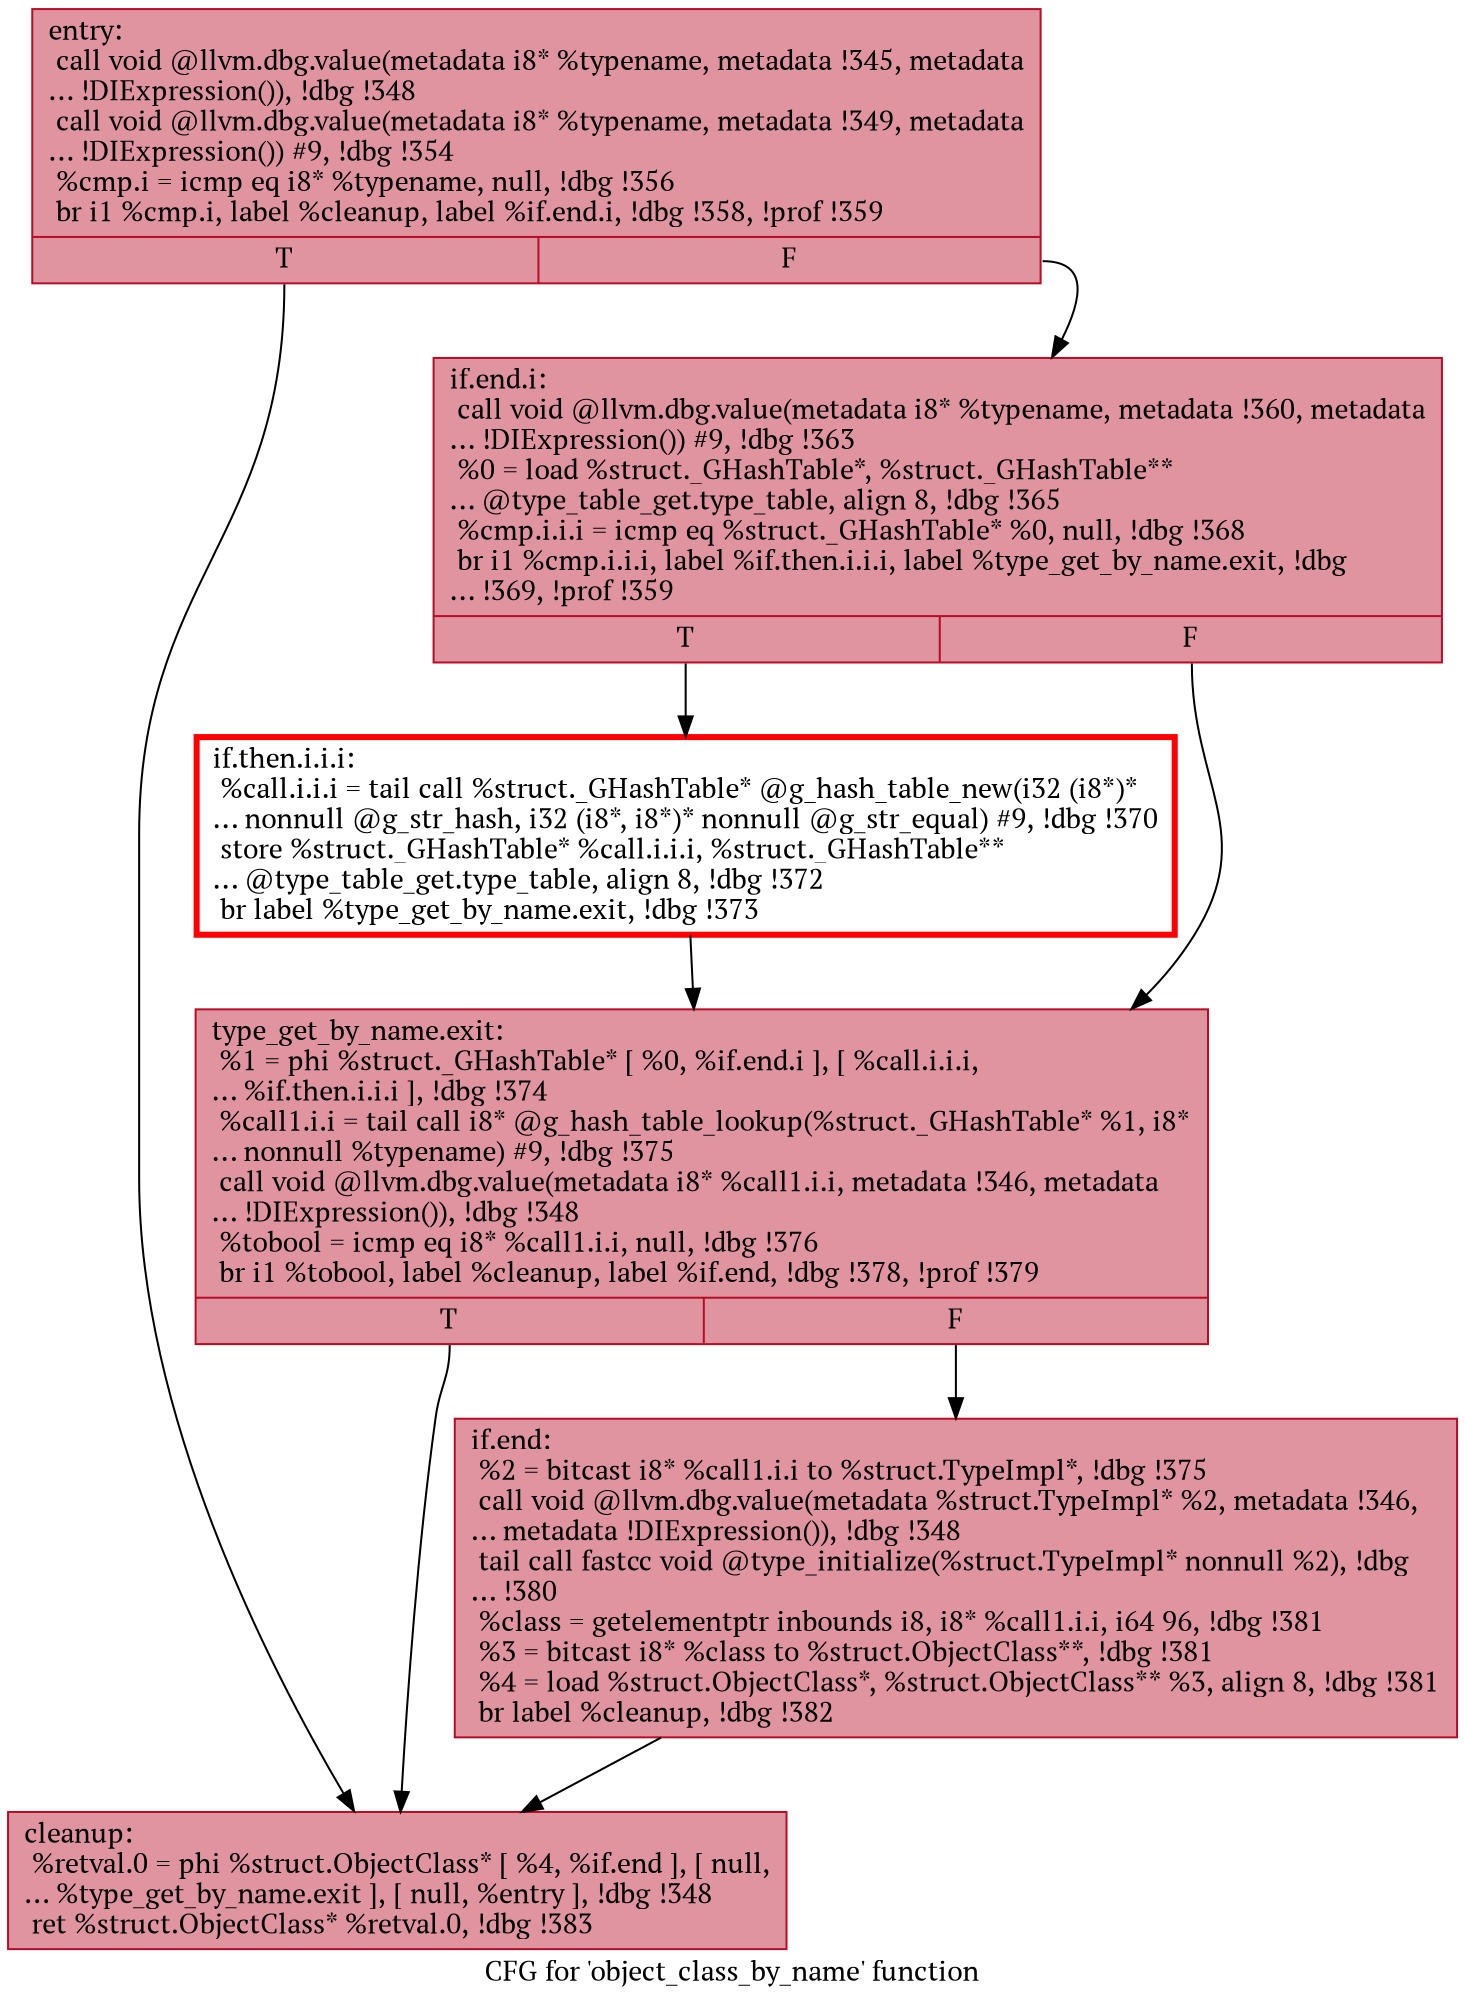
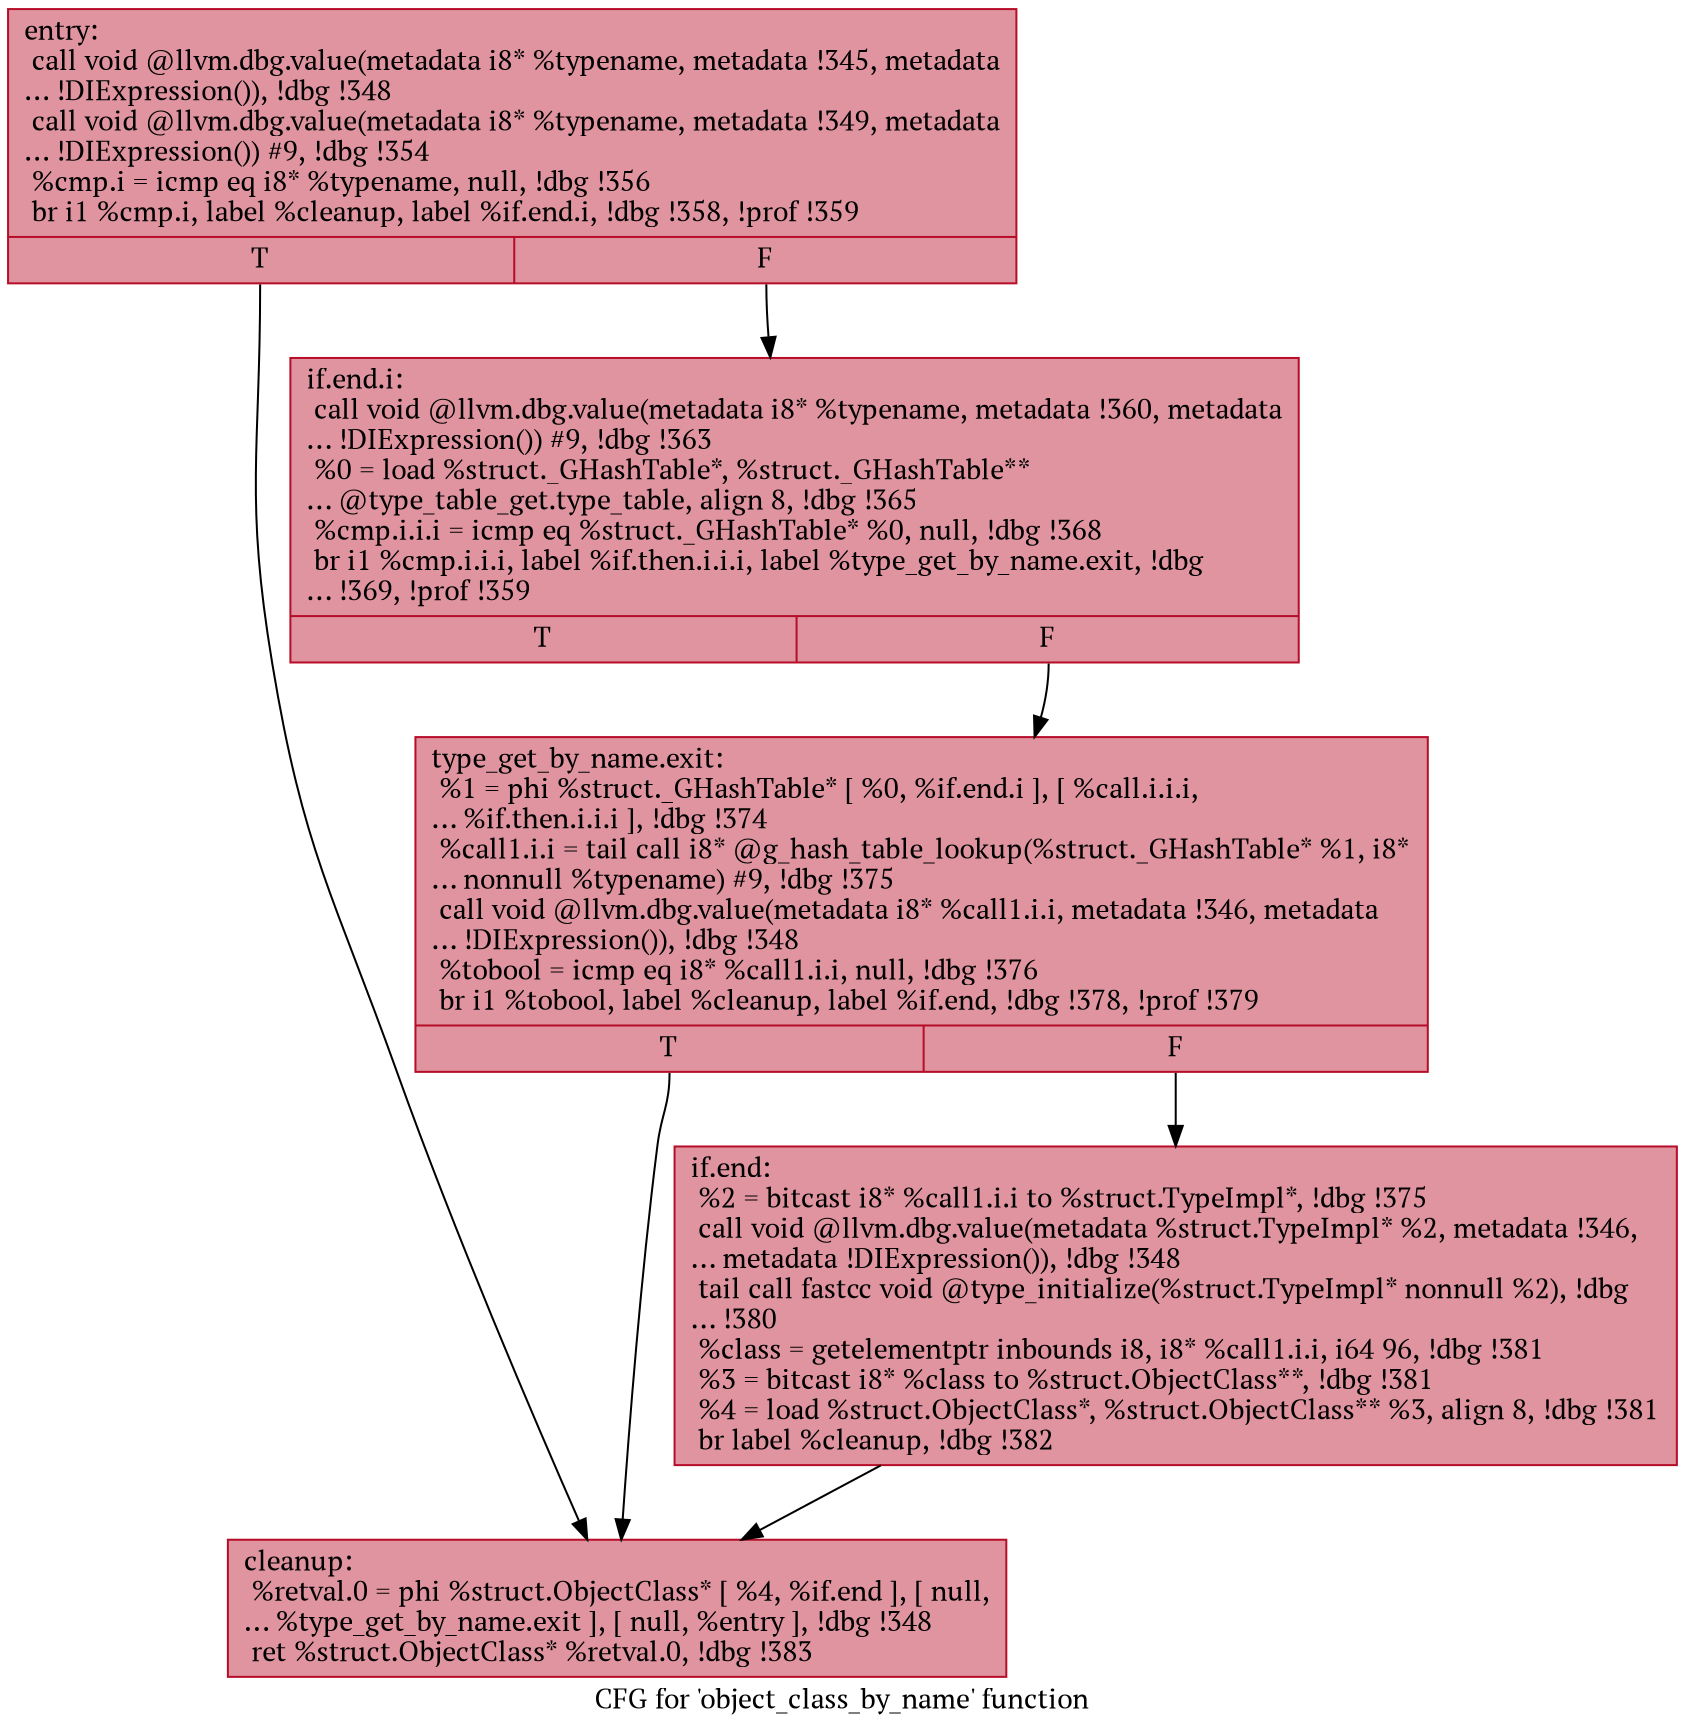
(686, 836) -> none
